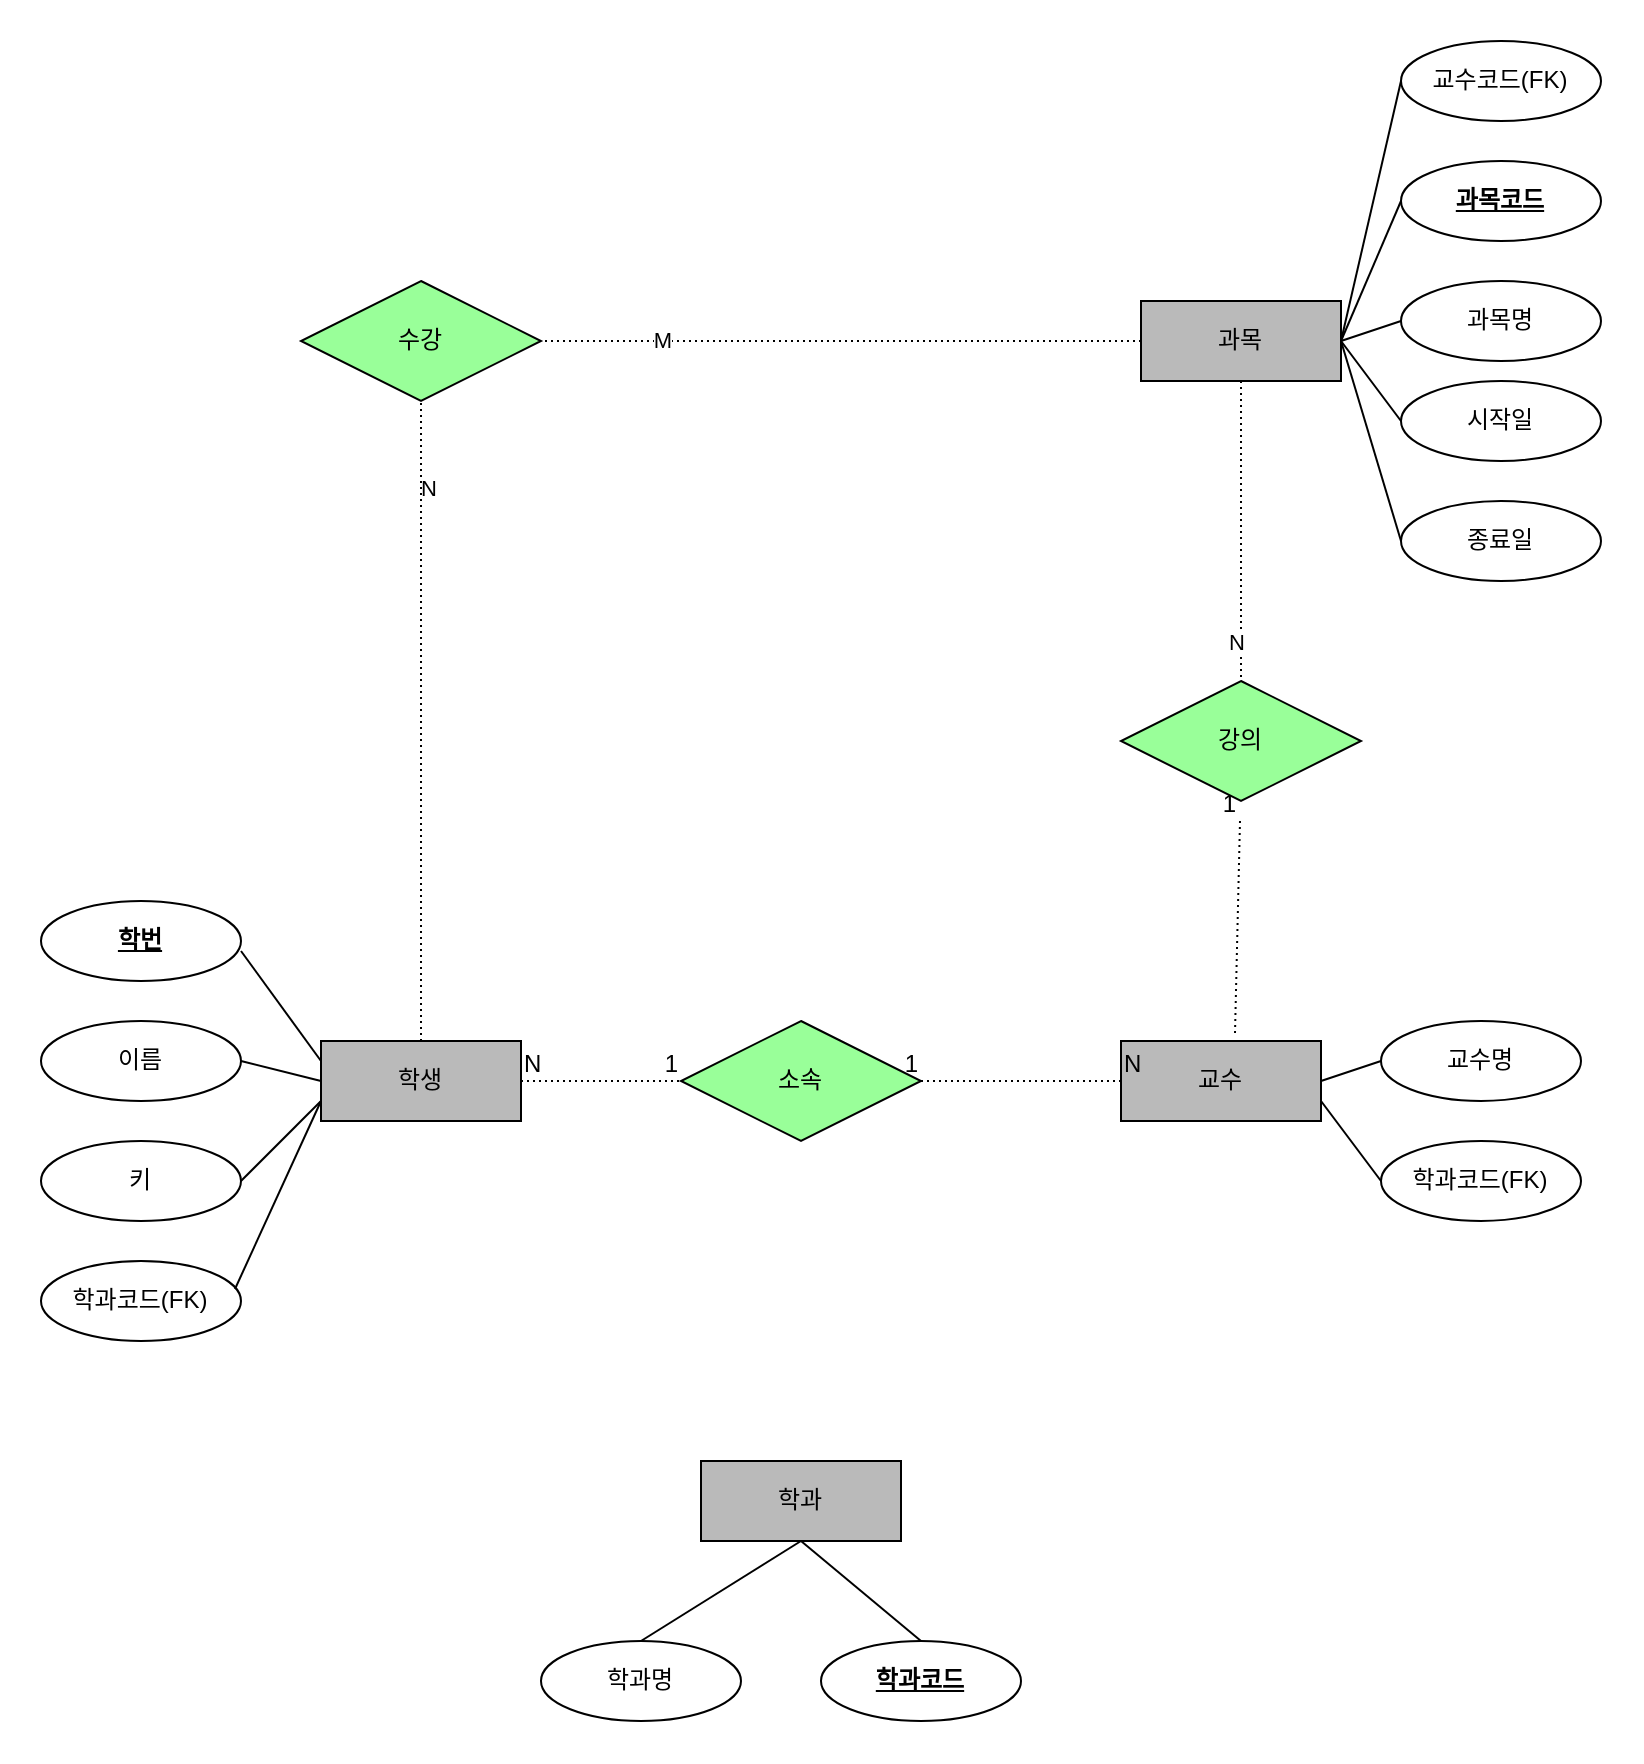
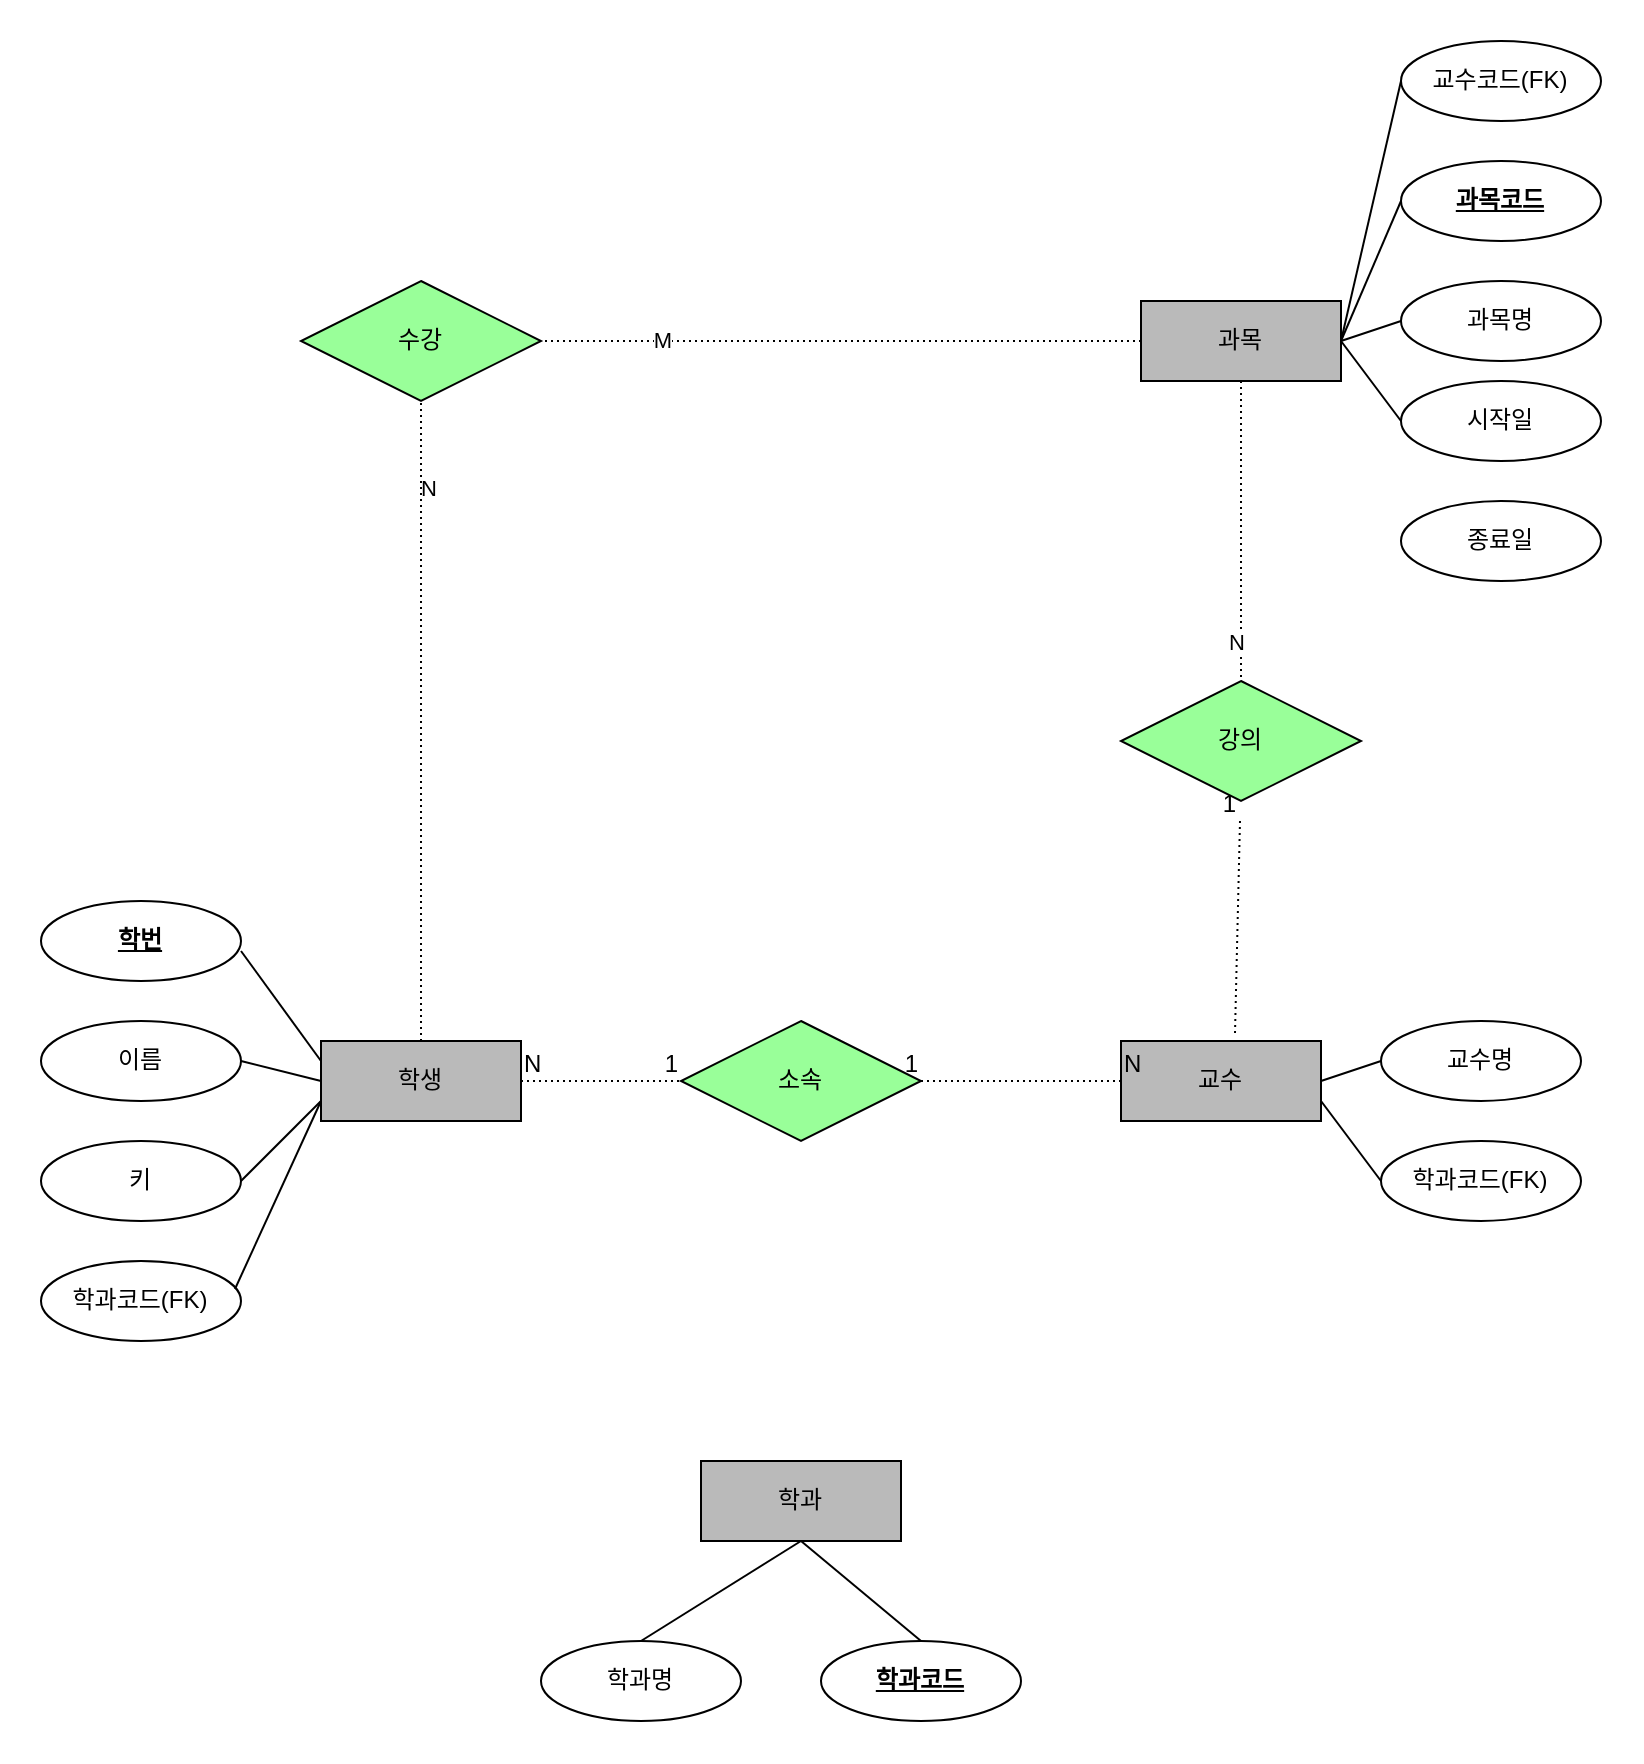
(1372, 444) -> none
